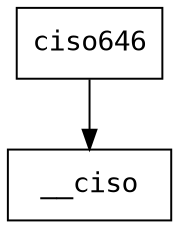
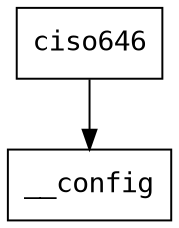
(90, 185) -> (90, 185)
